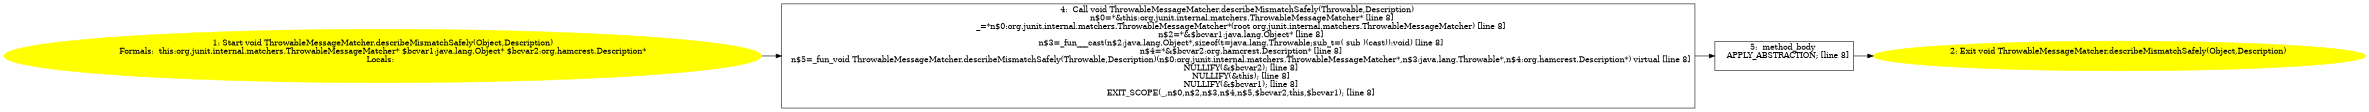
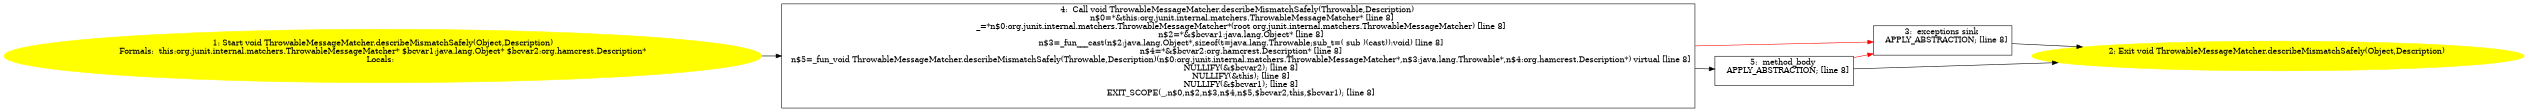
none -> (1943, 40)
